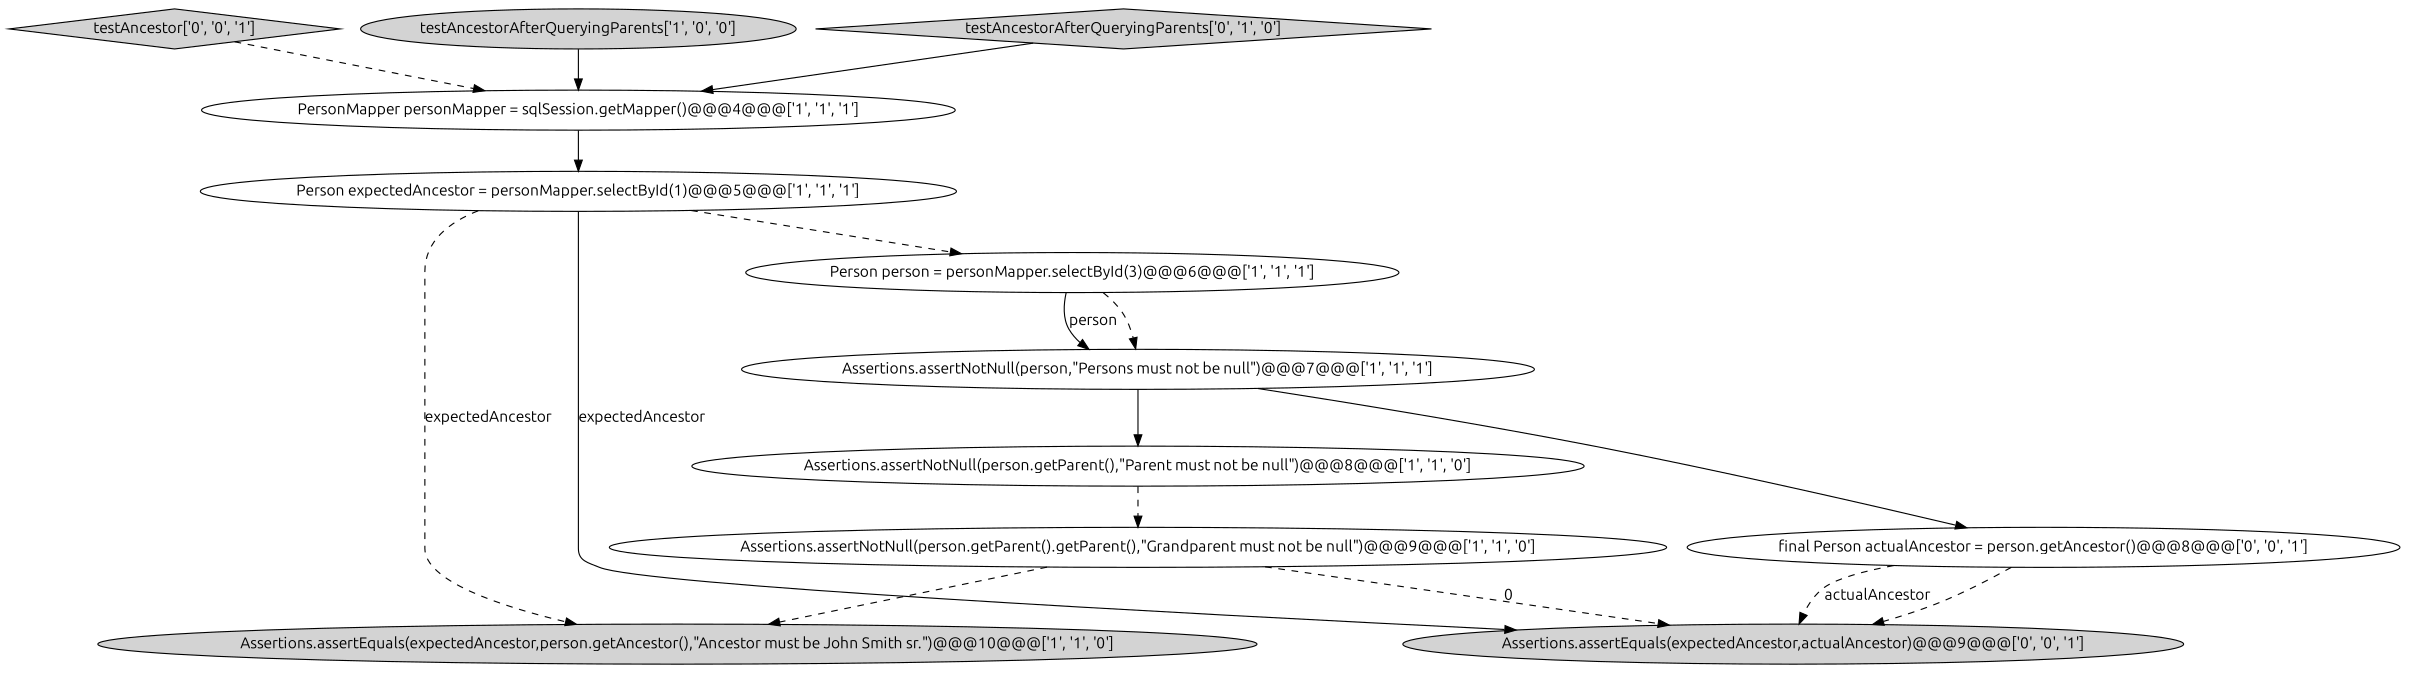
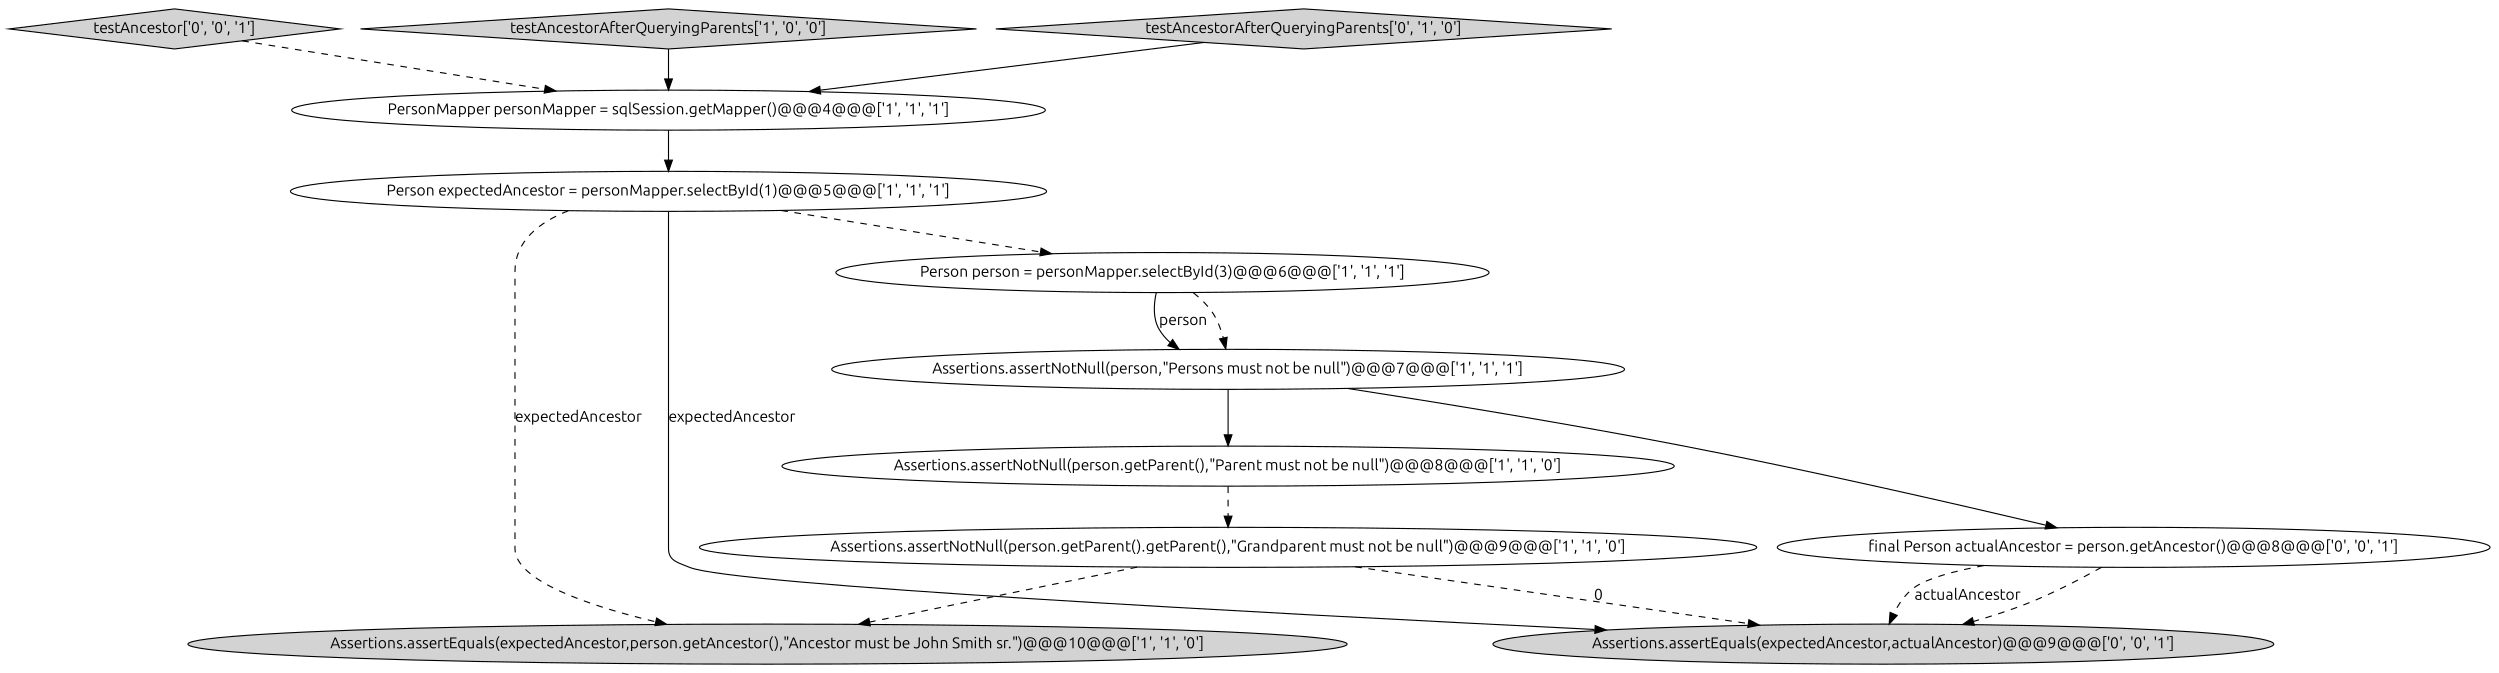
(578, 29) -> (669, 29)
